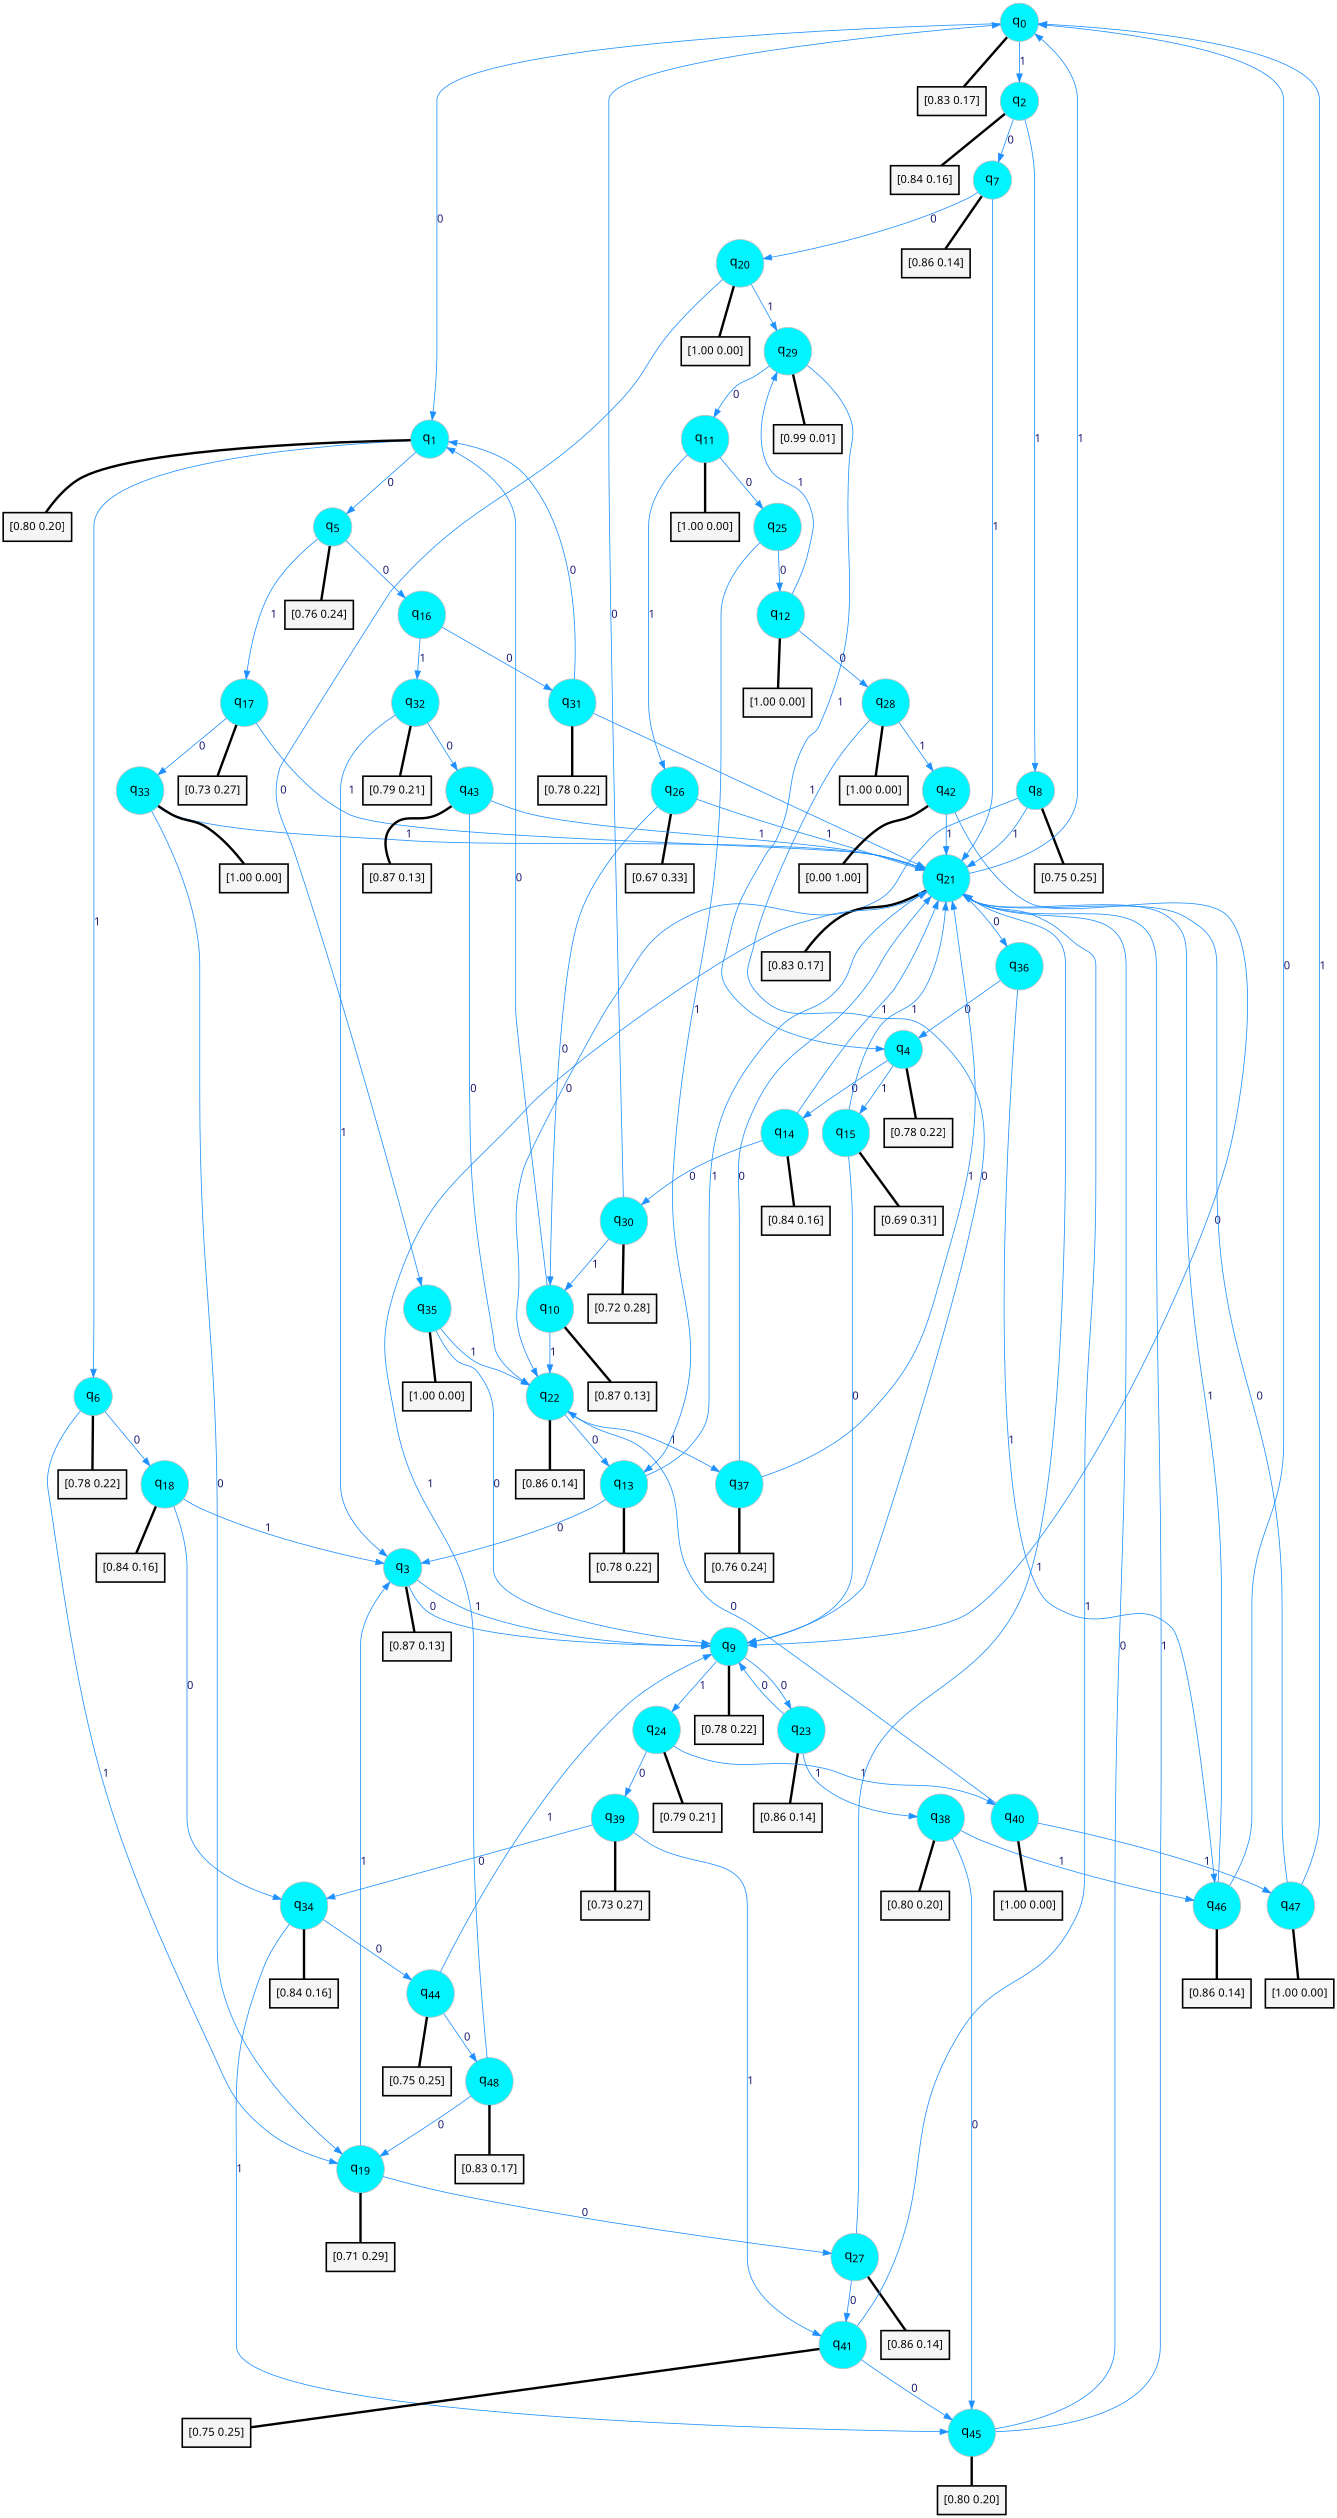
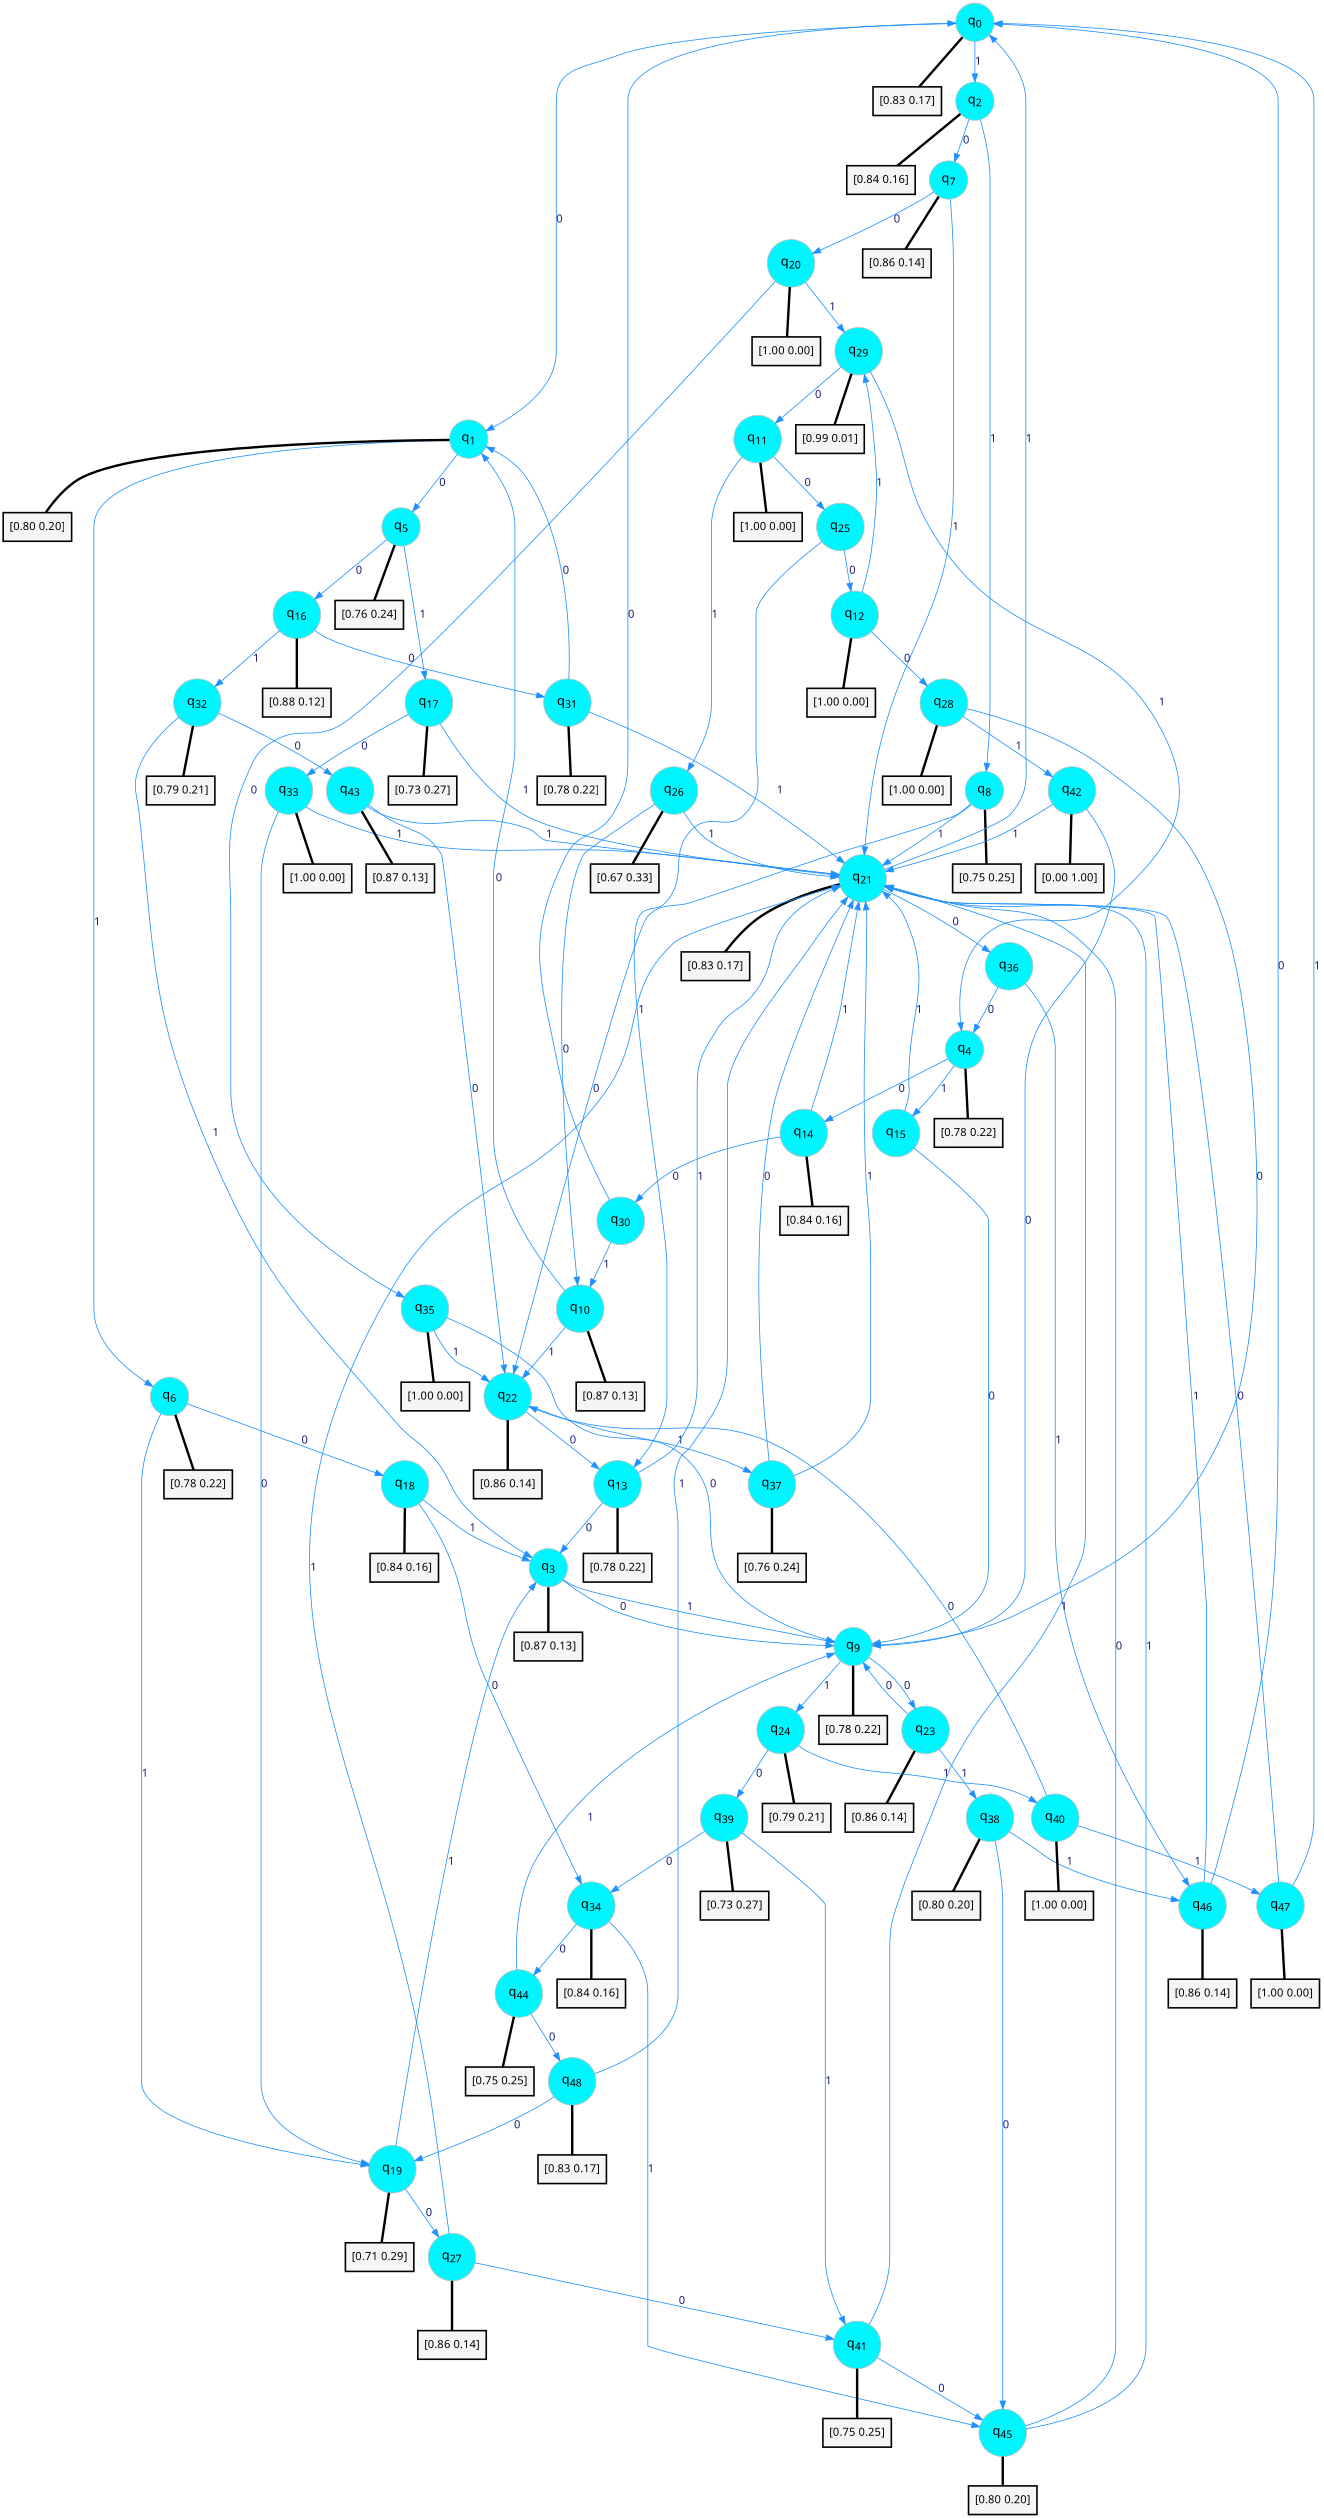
none -> (297, 703)
(909, 1221) -> none
(622, 1309) -> none
